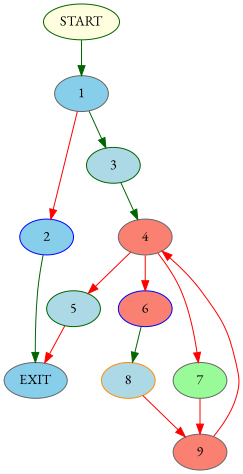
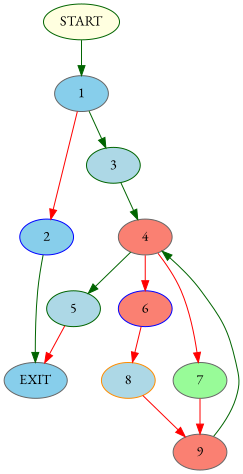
(113, 269) -> (113, 269)
(138, 340) -> (138, 340)
(230, 341) -> (230, 341)
